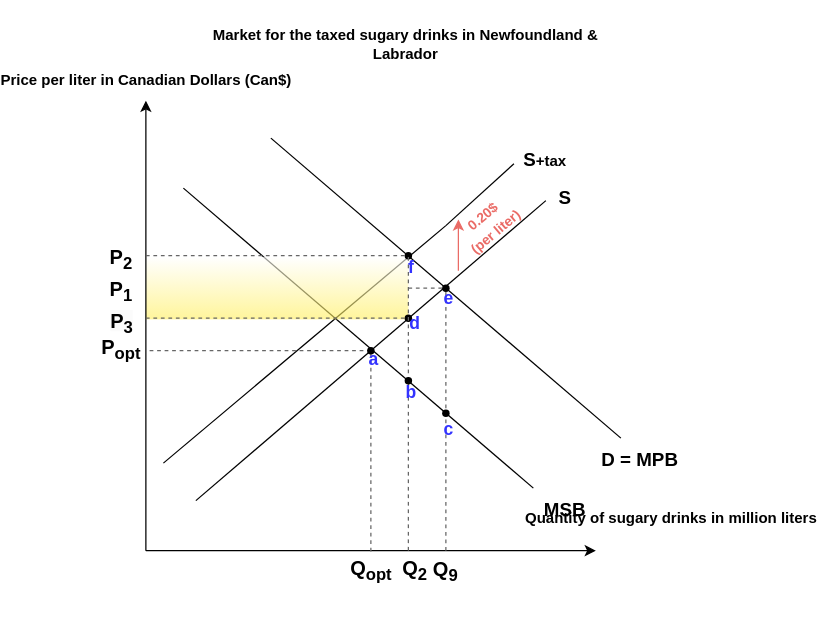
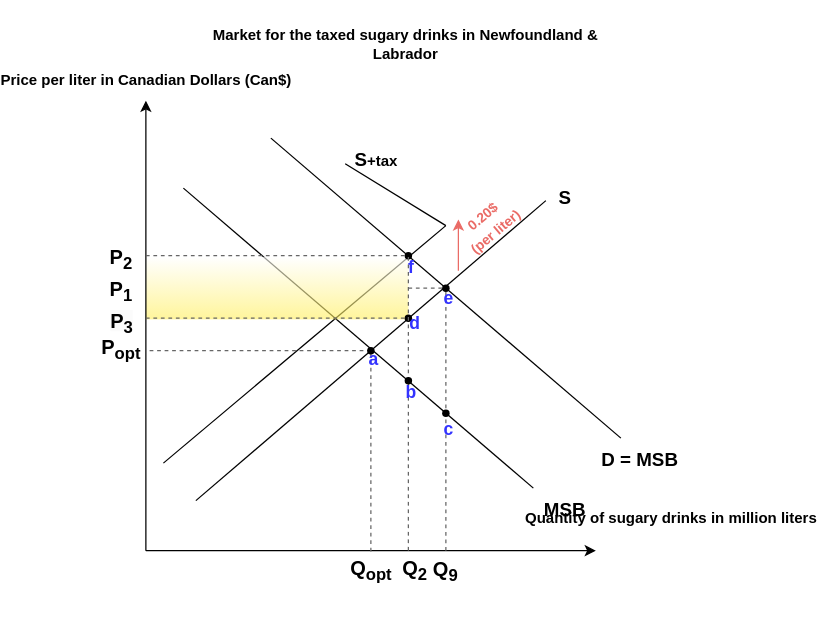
(544, 157) -> (376, 157)
(640, 457) -> (640, 457)
